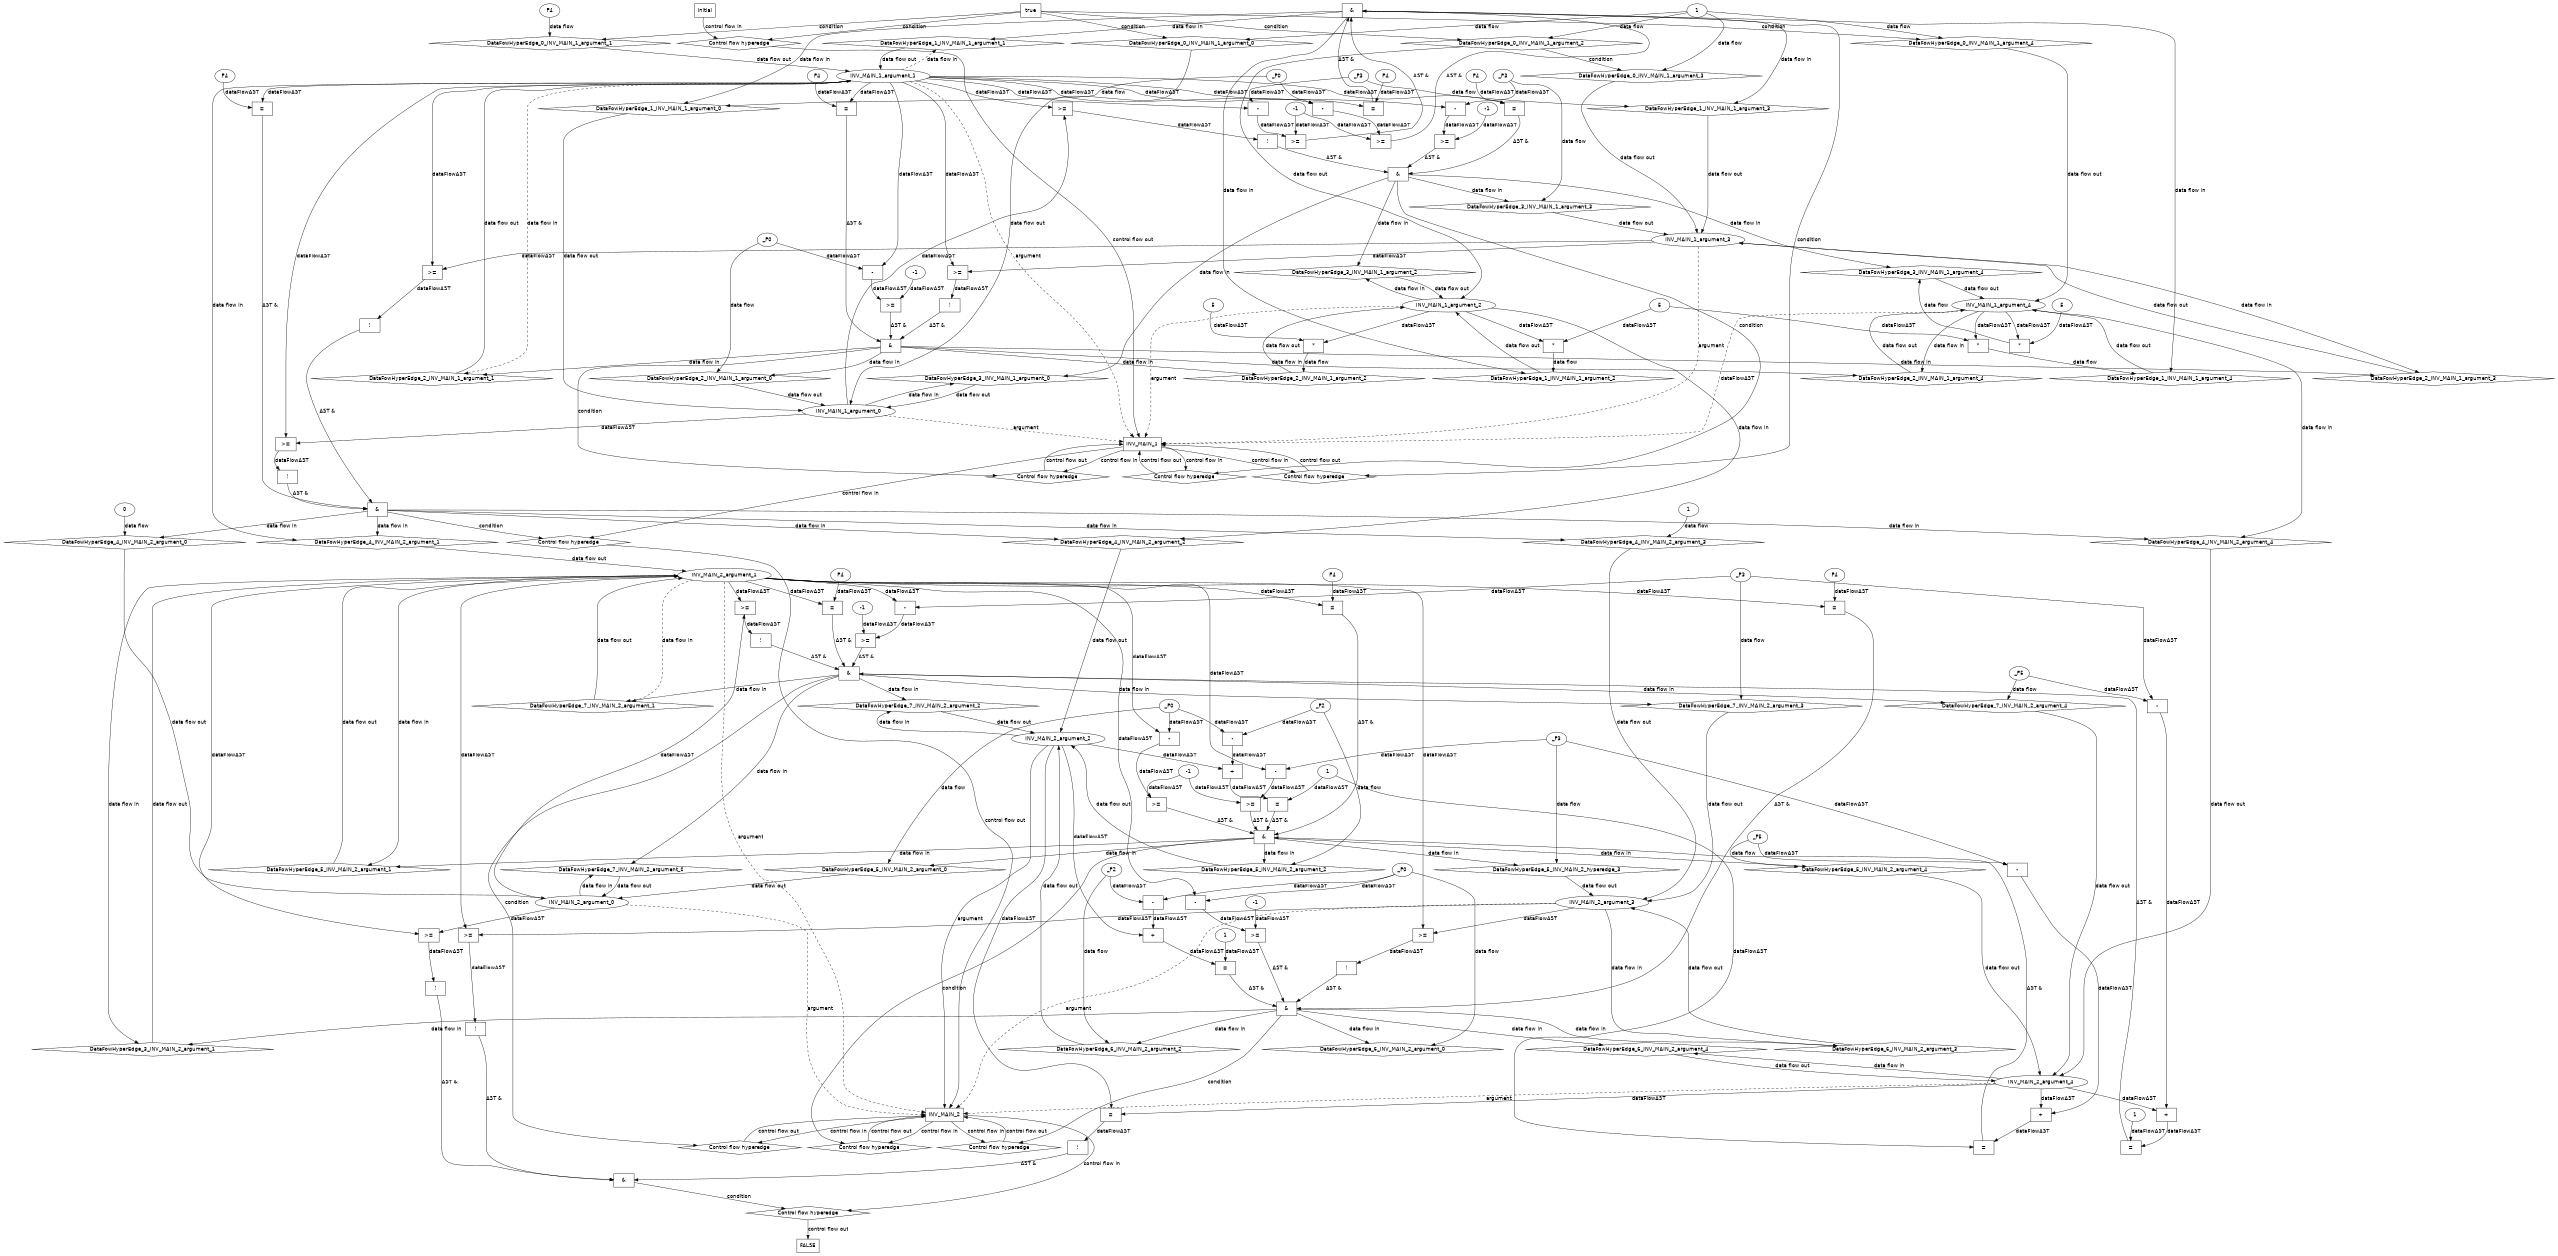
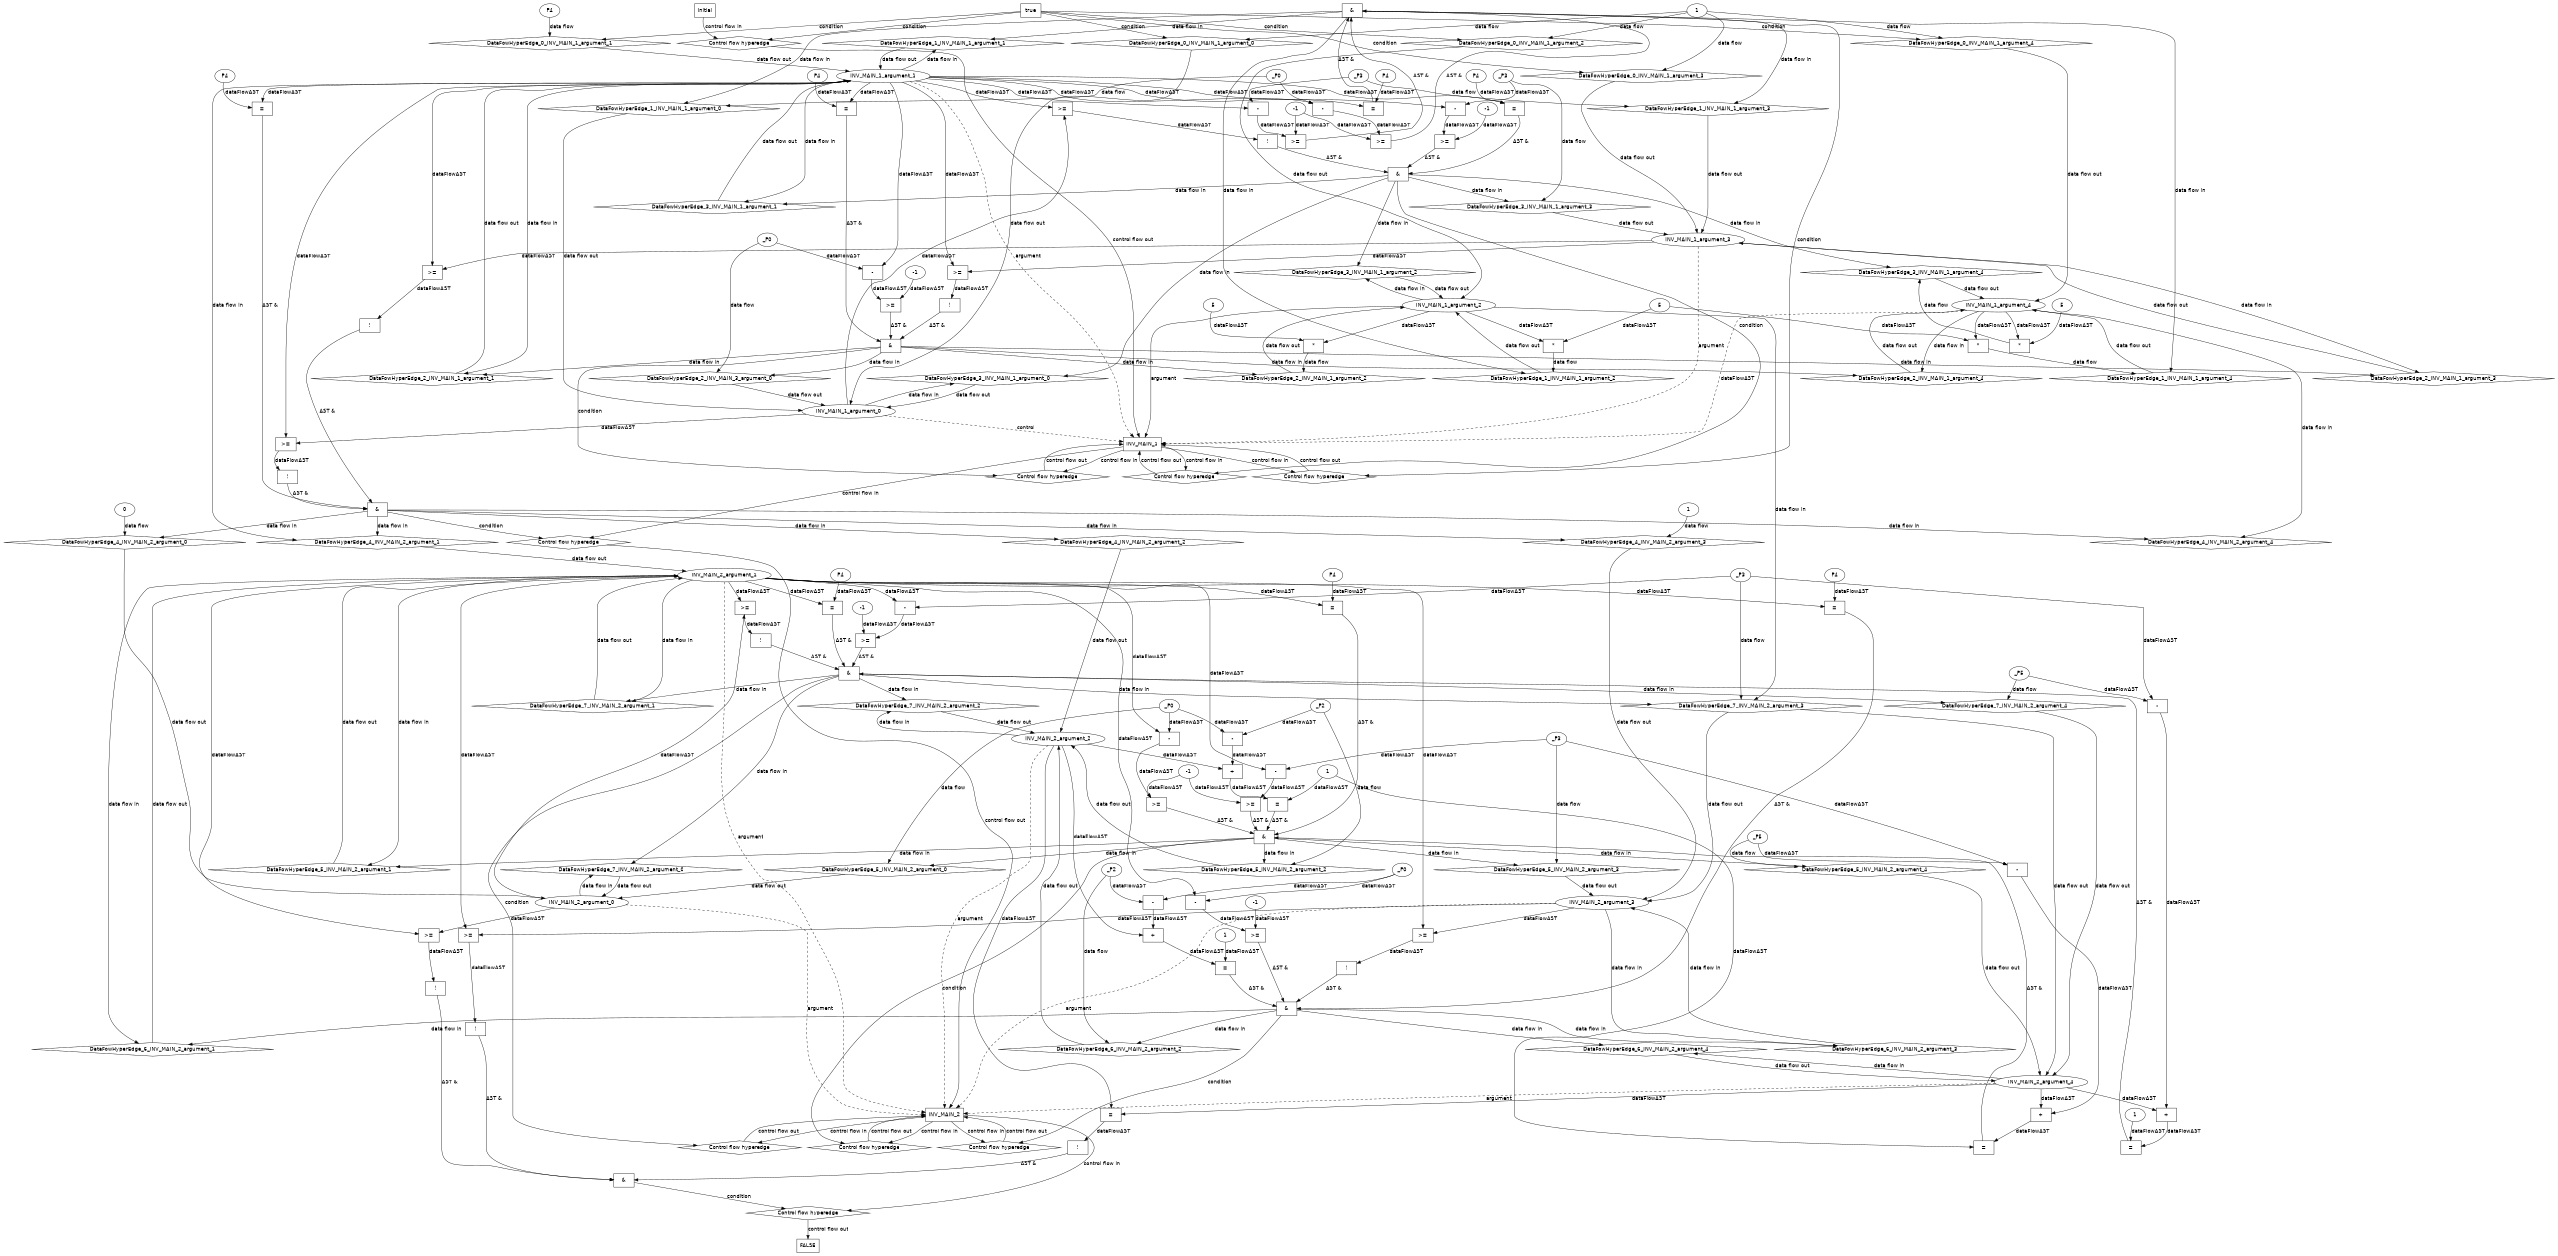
(1580, 59) -> (1325, 38)
(918, 62) -> (918, 62)
(535, 101) -> (535, 101)
none -> (715, 207)
(1226, 316) -> (1226, 316)
(710, 379) -> (710, 379)
(1026, 428) -> (1026, 428)
(1619, 496) -> (1775, 358)
(662, 639) -> (662, 639)
(2211, 855) -> (2053, 778)
(1557, 870) -> (1557, 870)
(964, 907) -> (964, 907)
(1705, 968) -> (1705, 968)
(153, 1049) -> (153, 1049)
(1383, 1049) -> none
